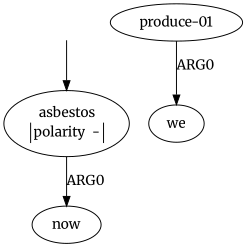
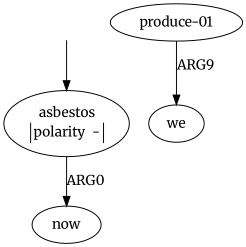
(196, 66) -> (196, 66)
